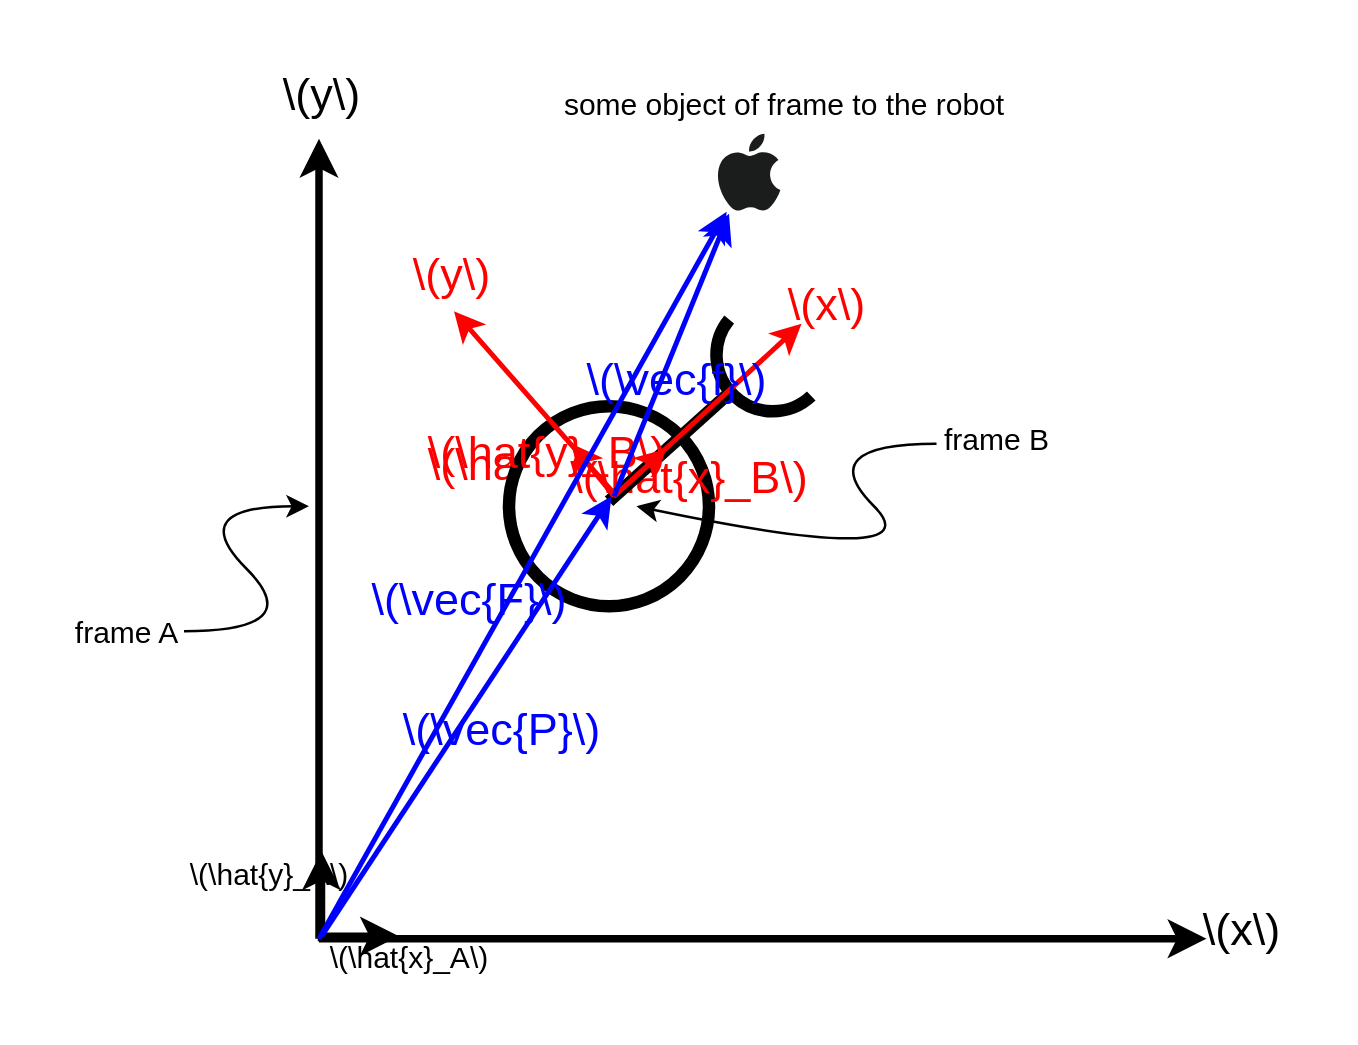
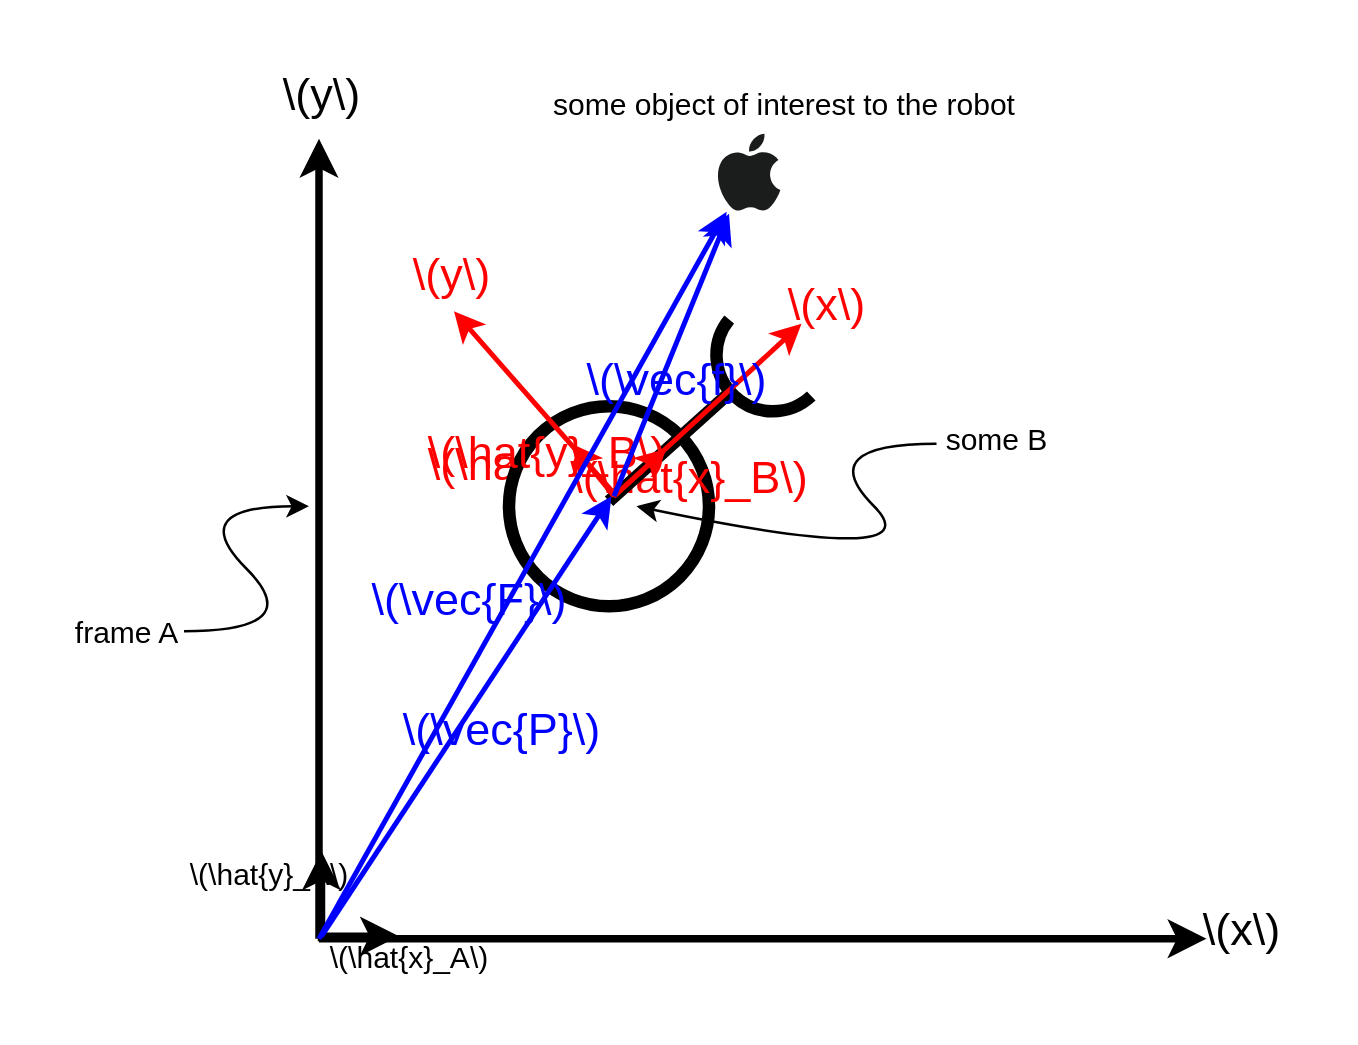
(785, 106) -> (785, 106)
(998, 441) -> (998, 441)
